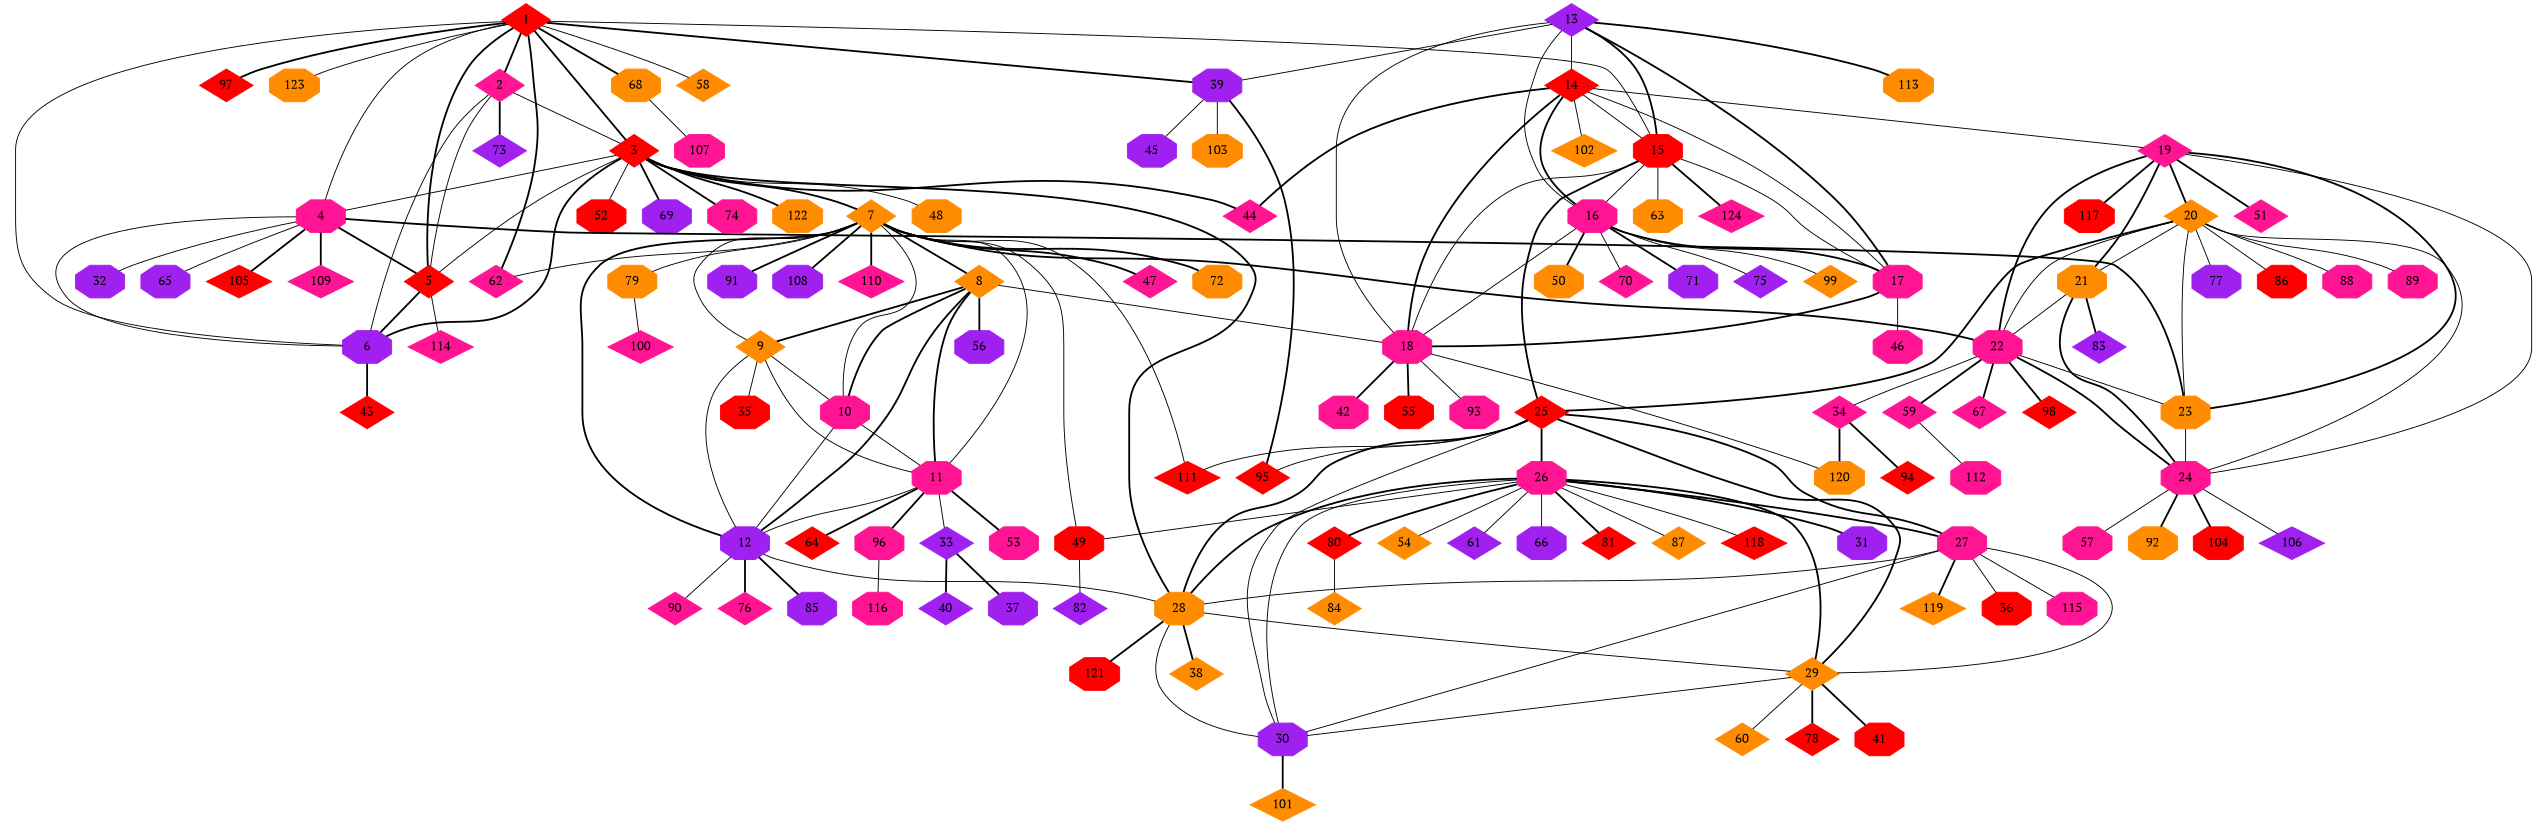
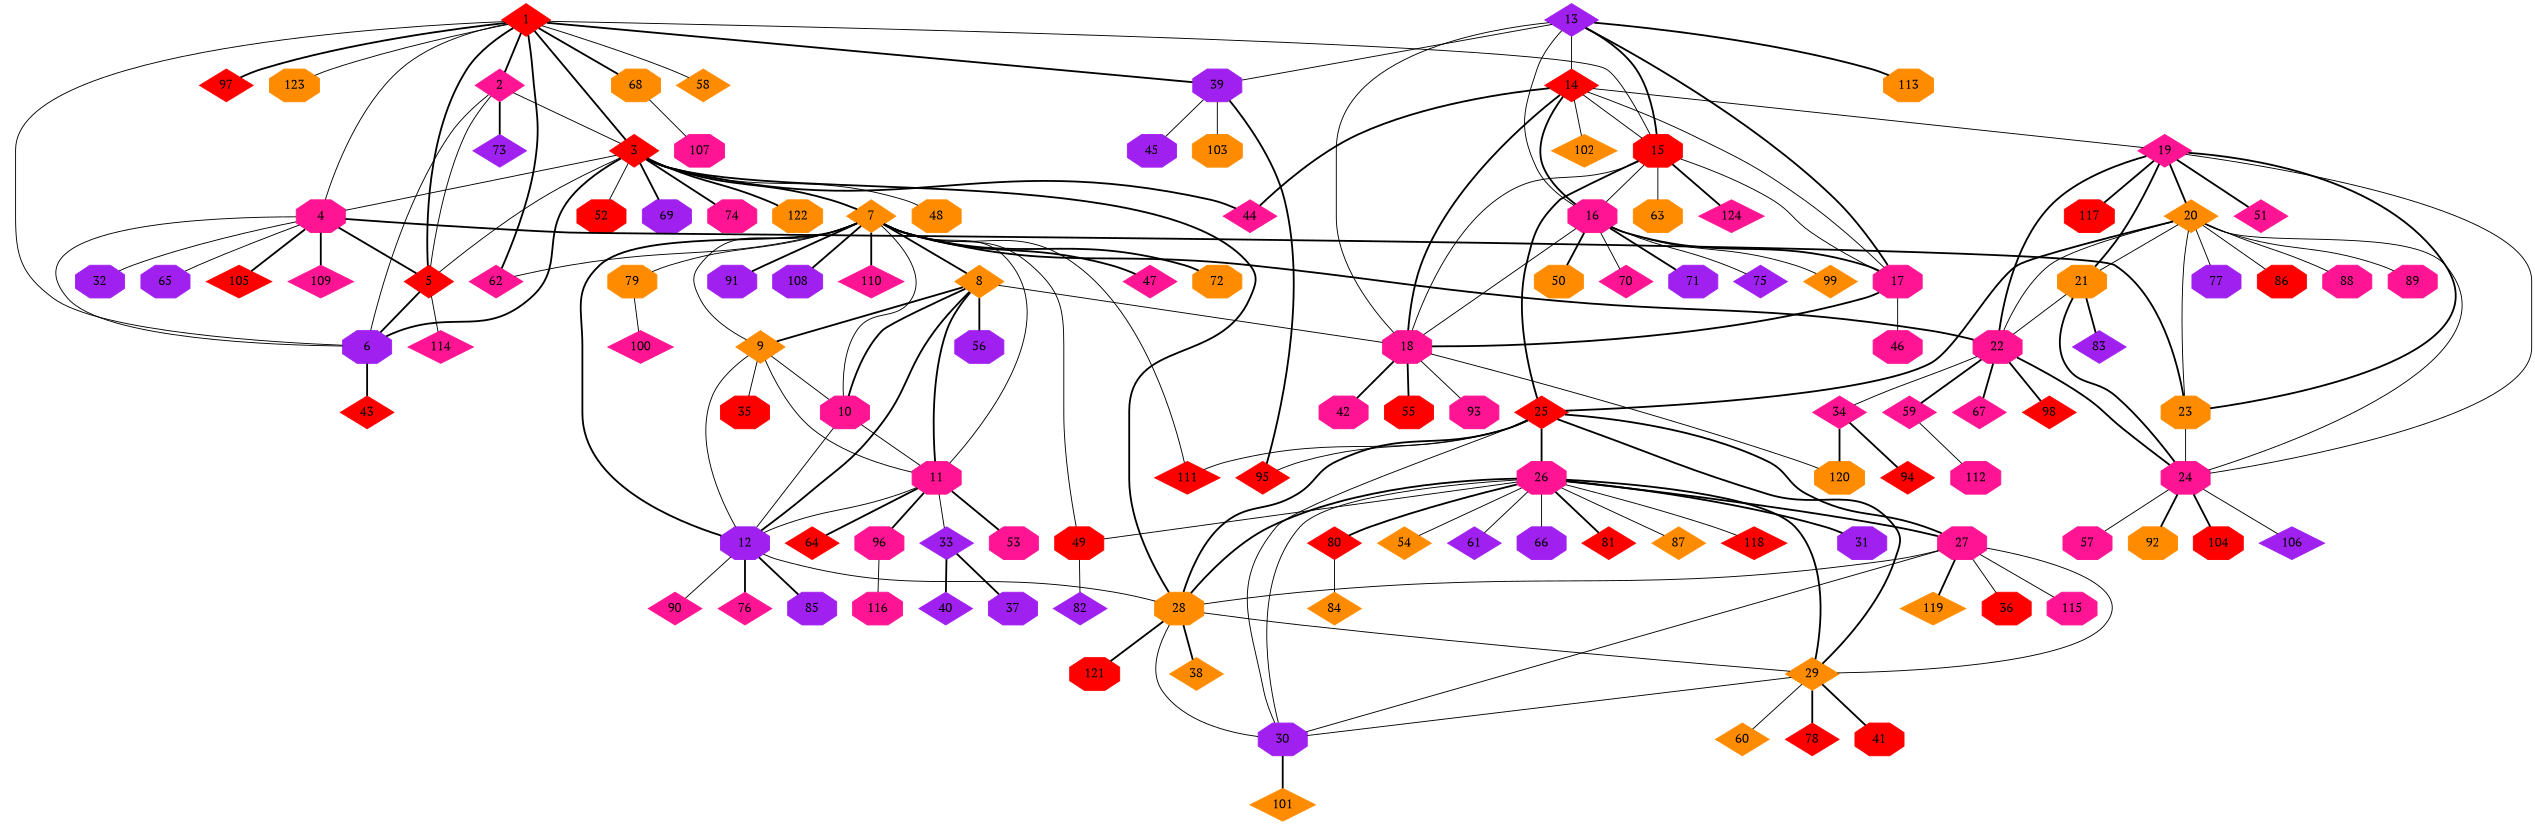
(2113, 387) -> none
